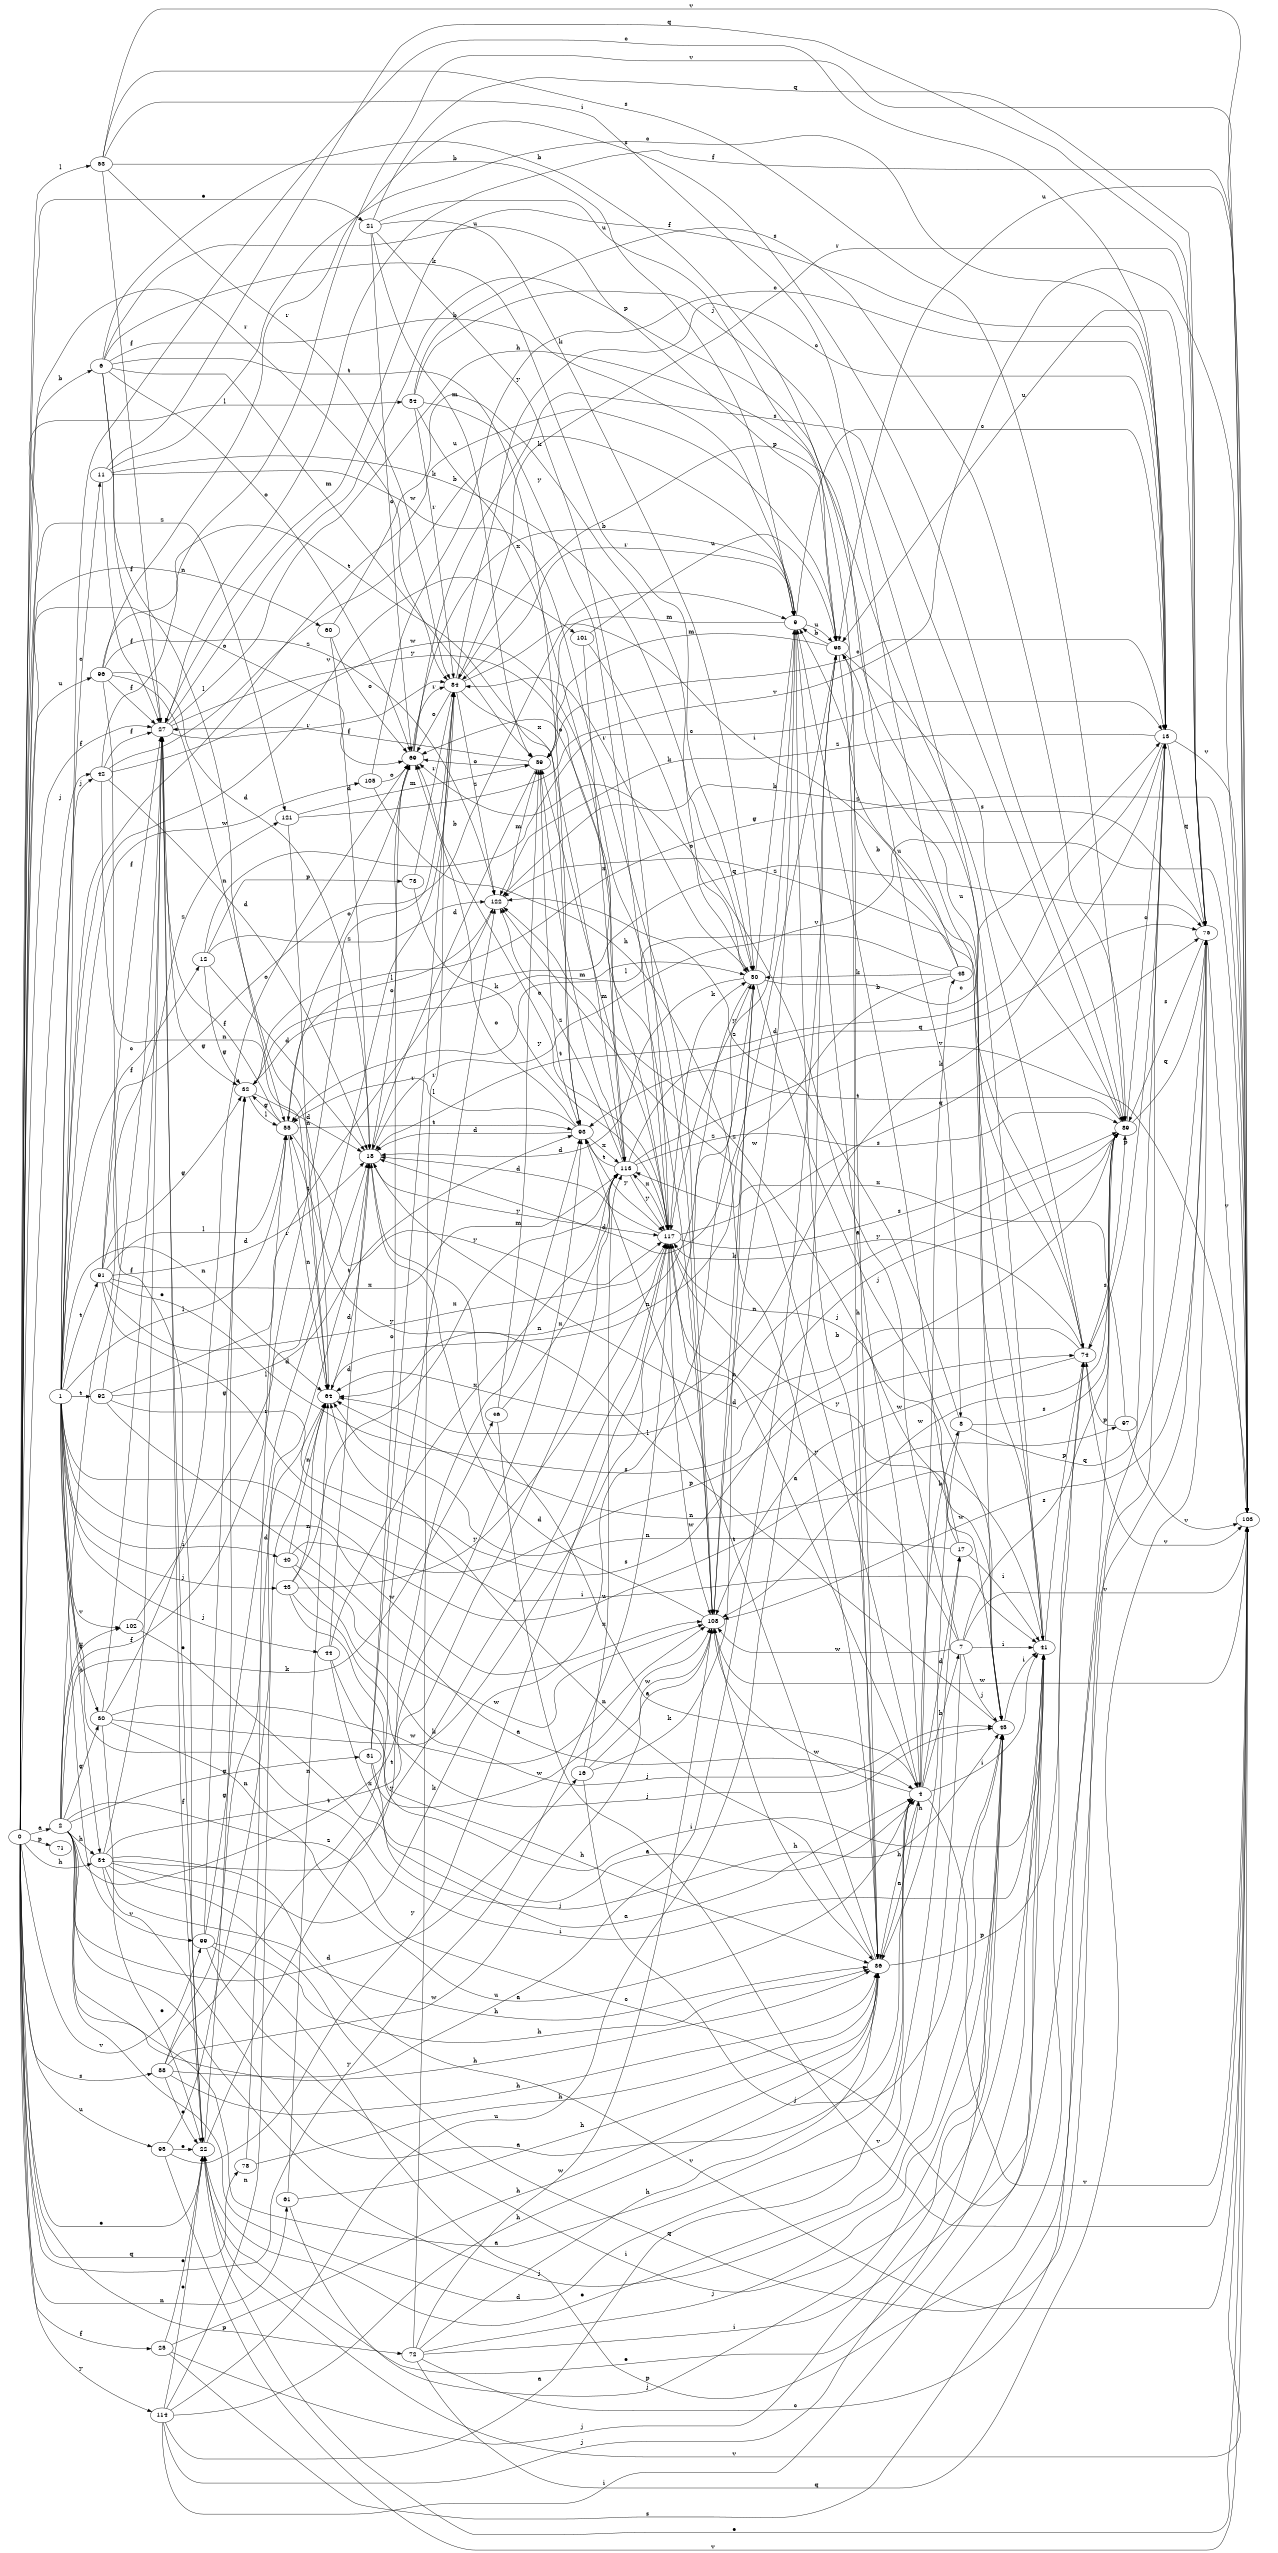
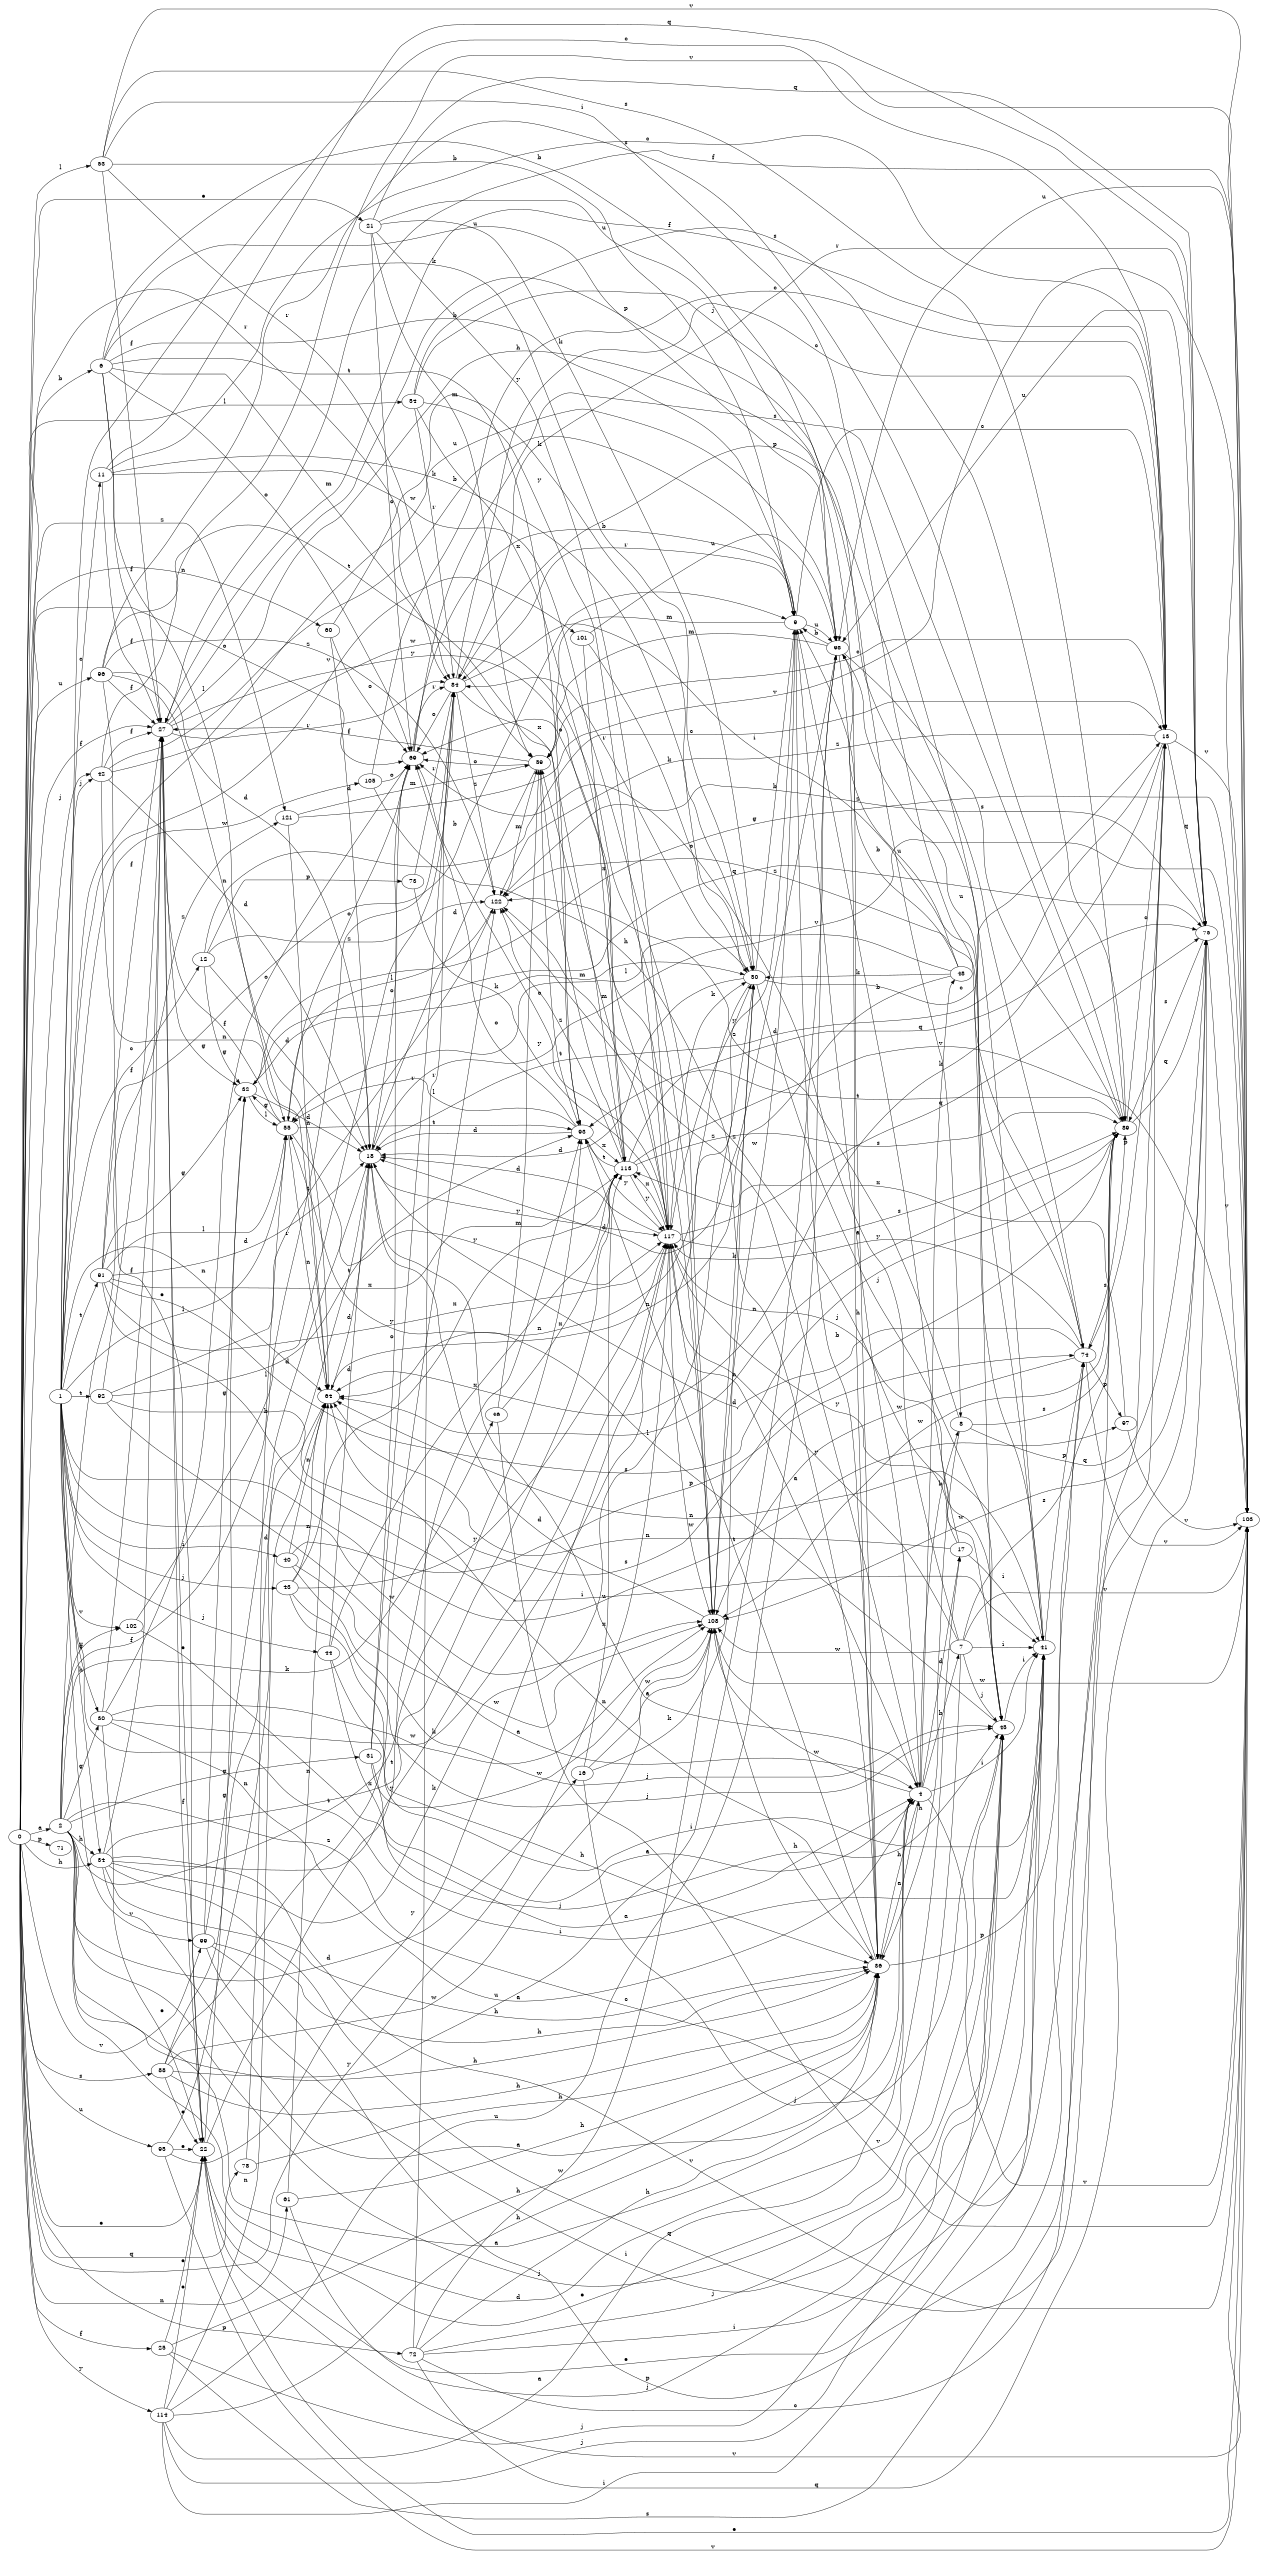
(1094, 1402) -> (1101, 1382)
(266, 1411) -> (266, 1411)
